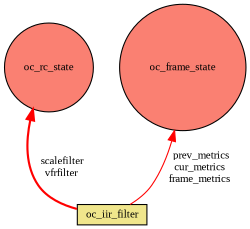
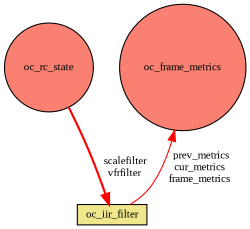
(183, 67) -> (183, 67)
(33, 176) -> (89, 150)
